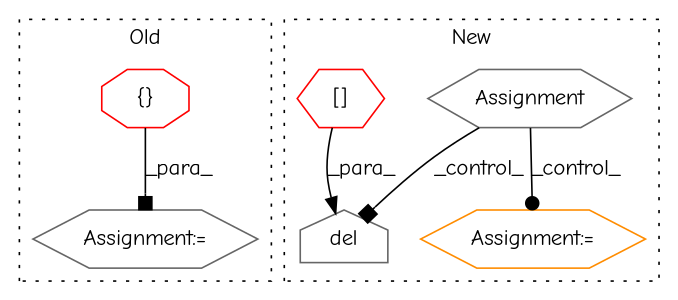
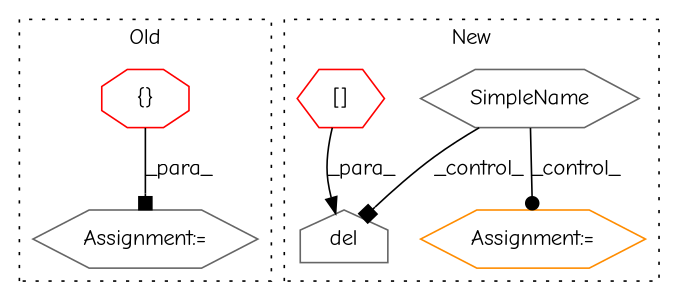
(530, 99) -> (530, 99)
